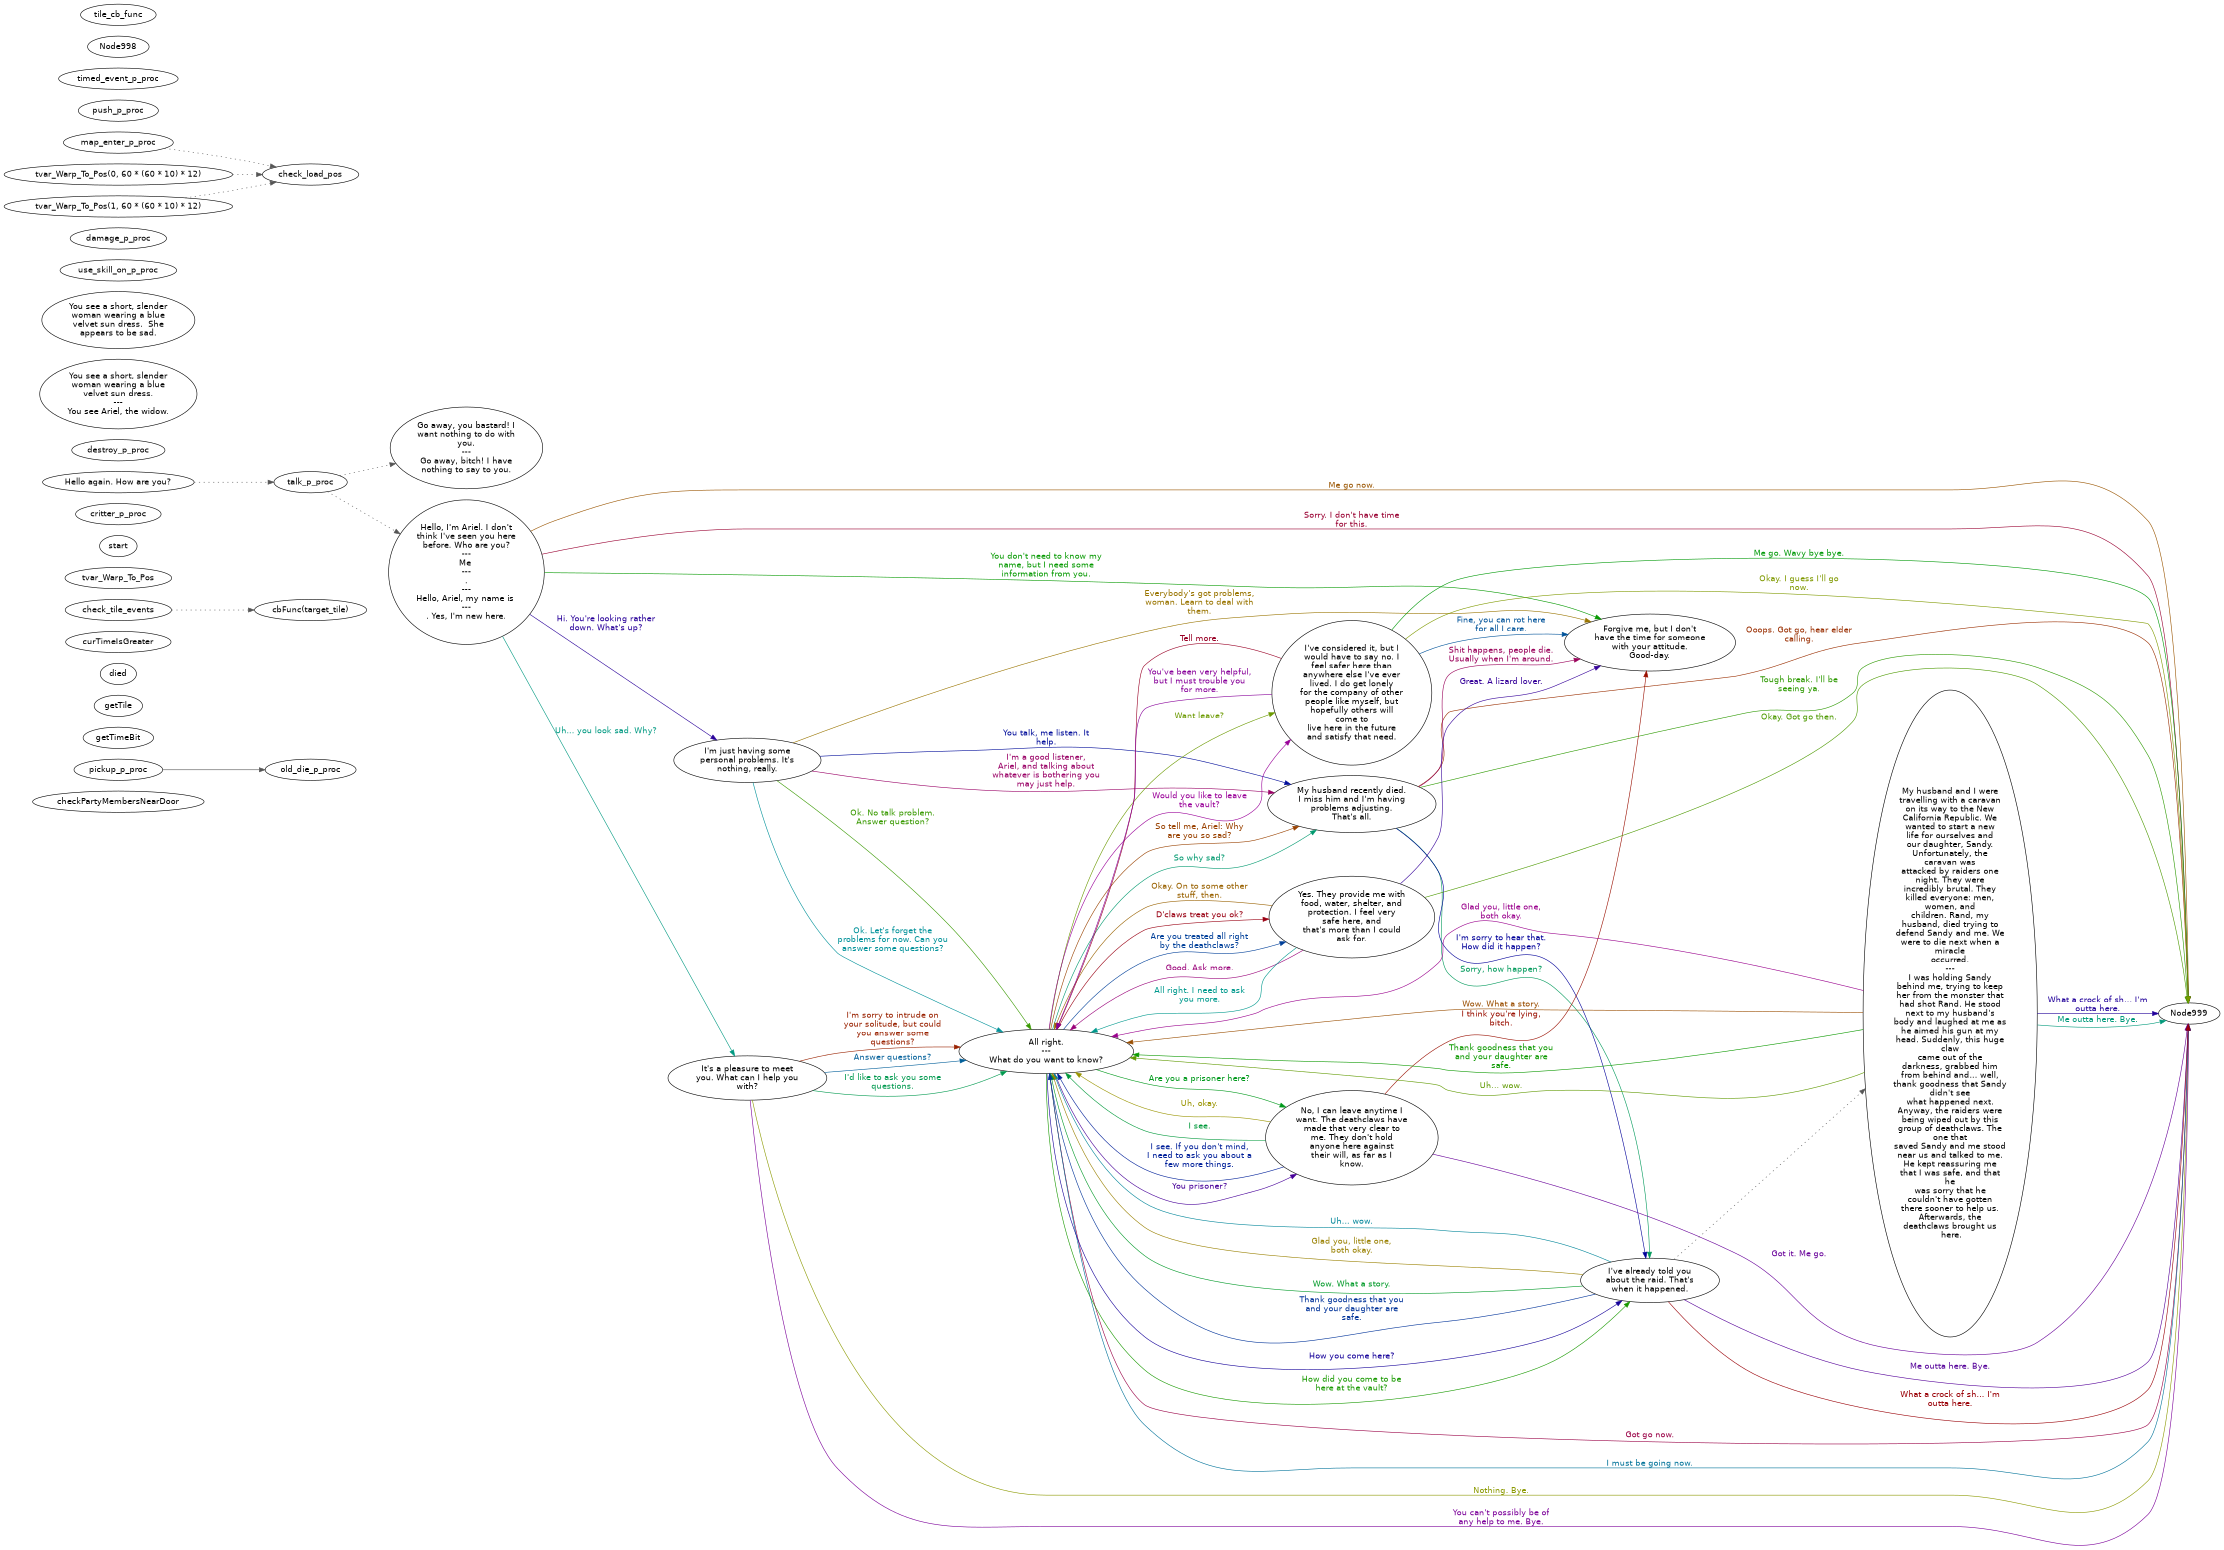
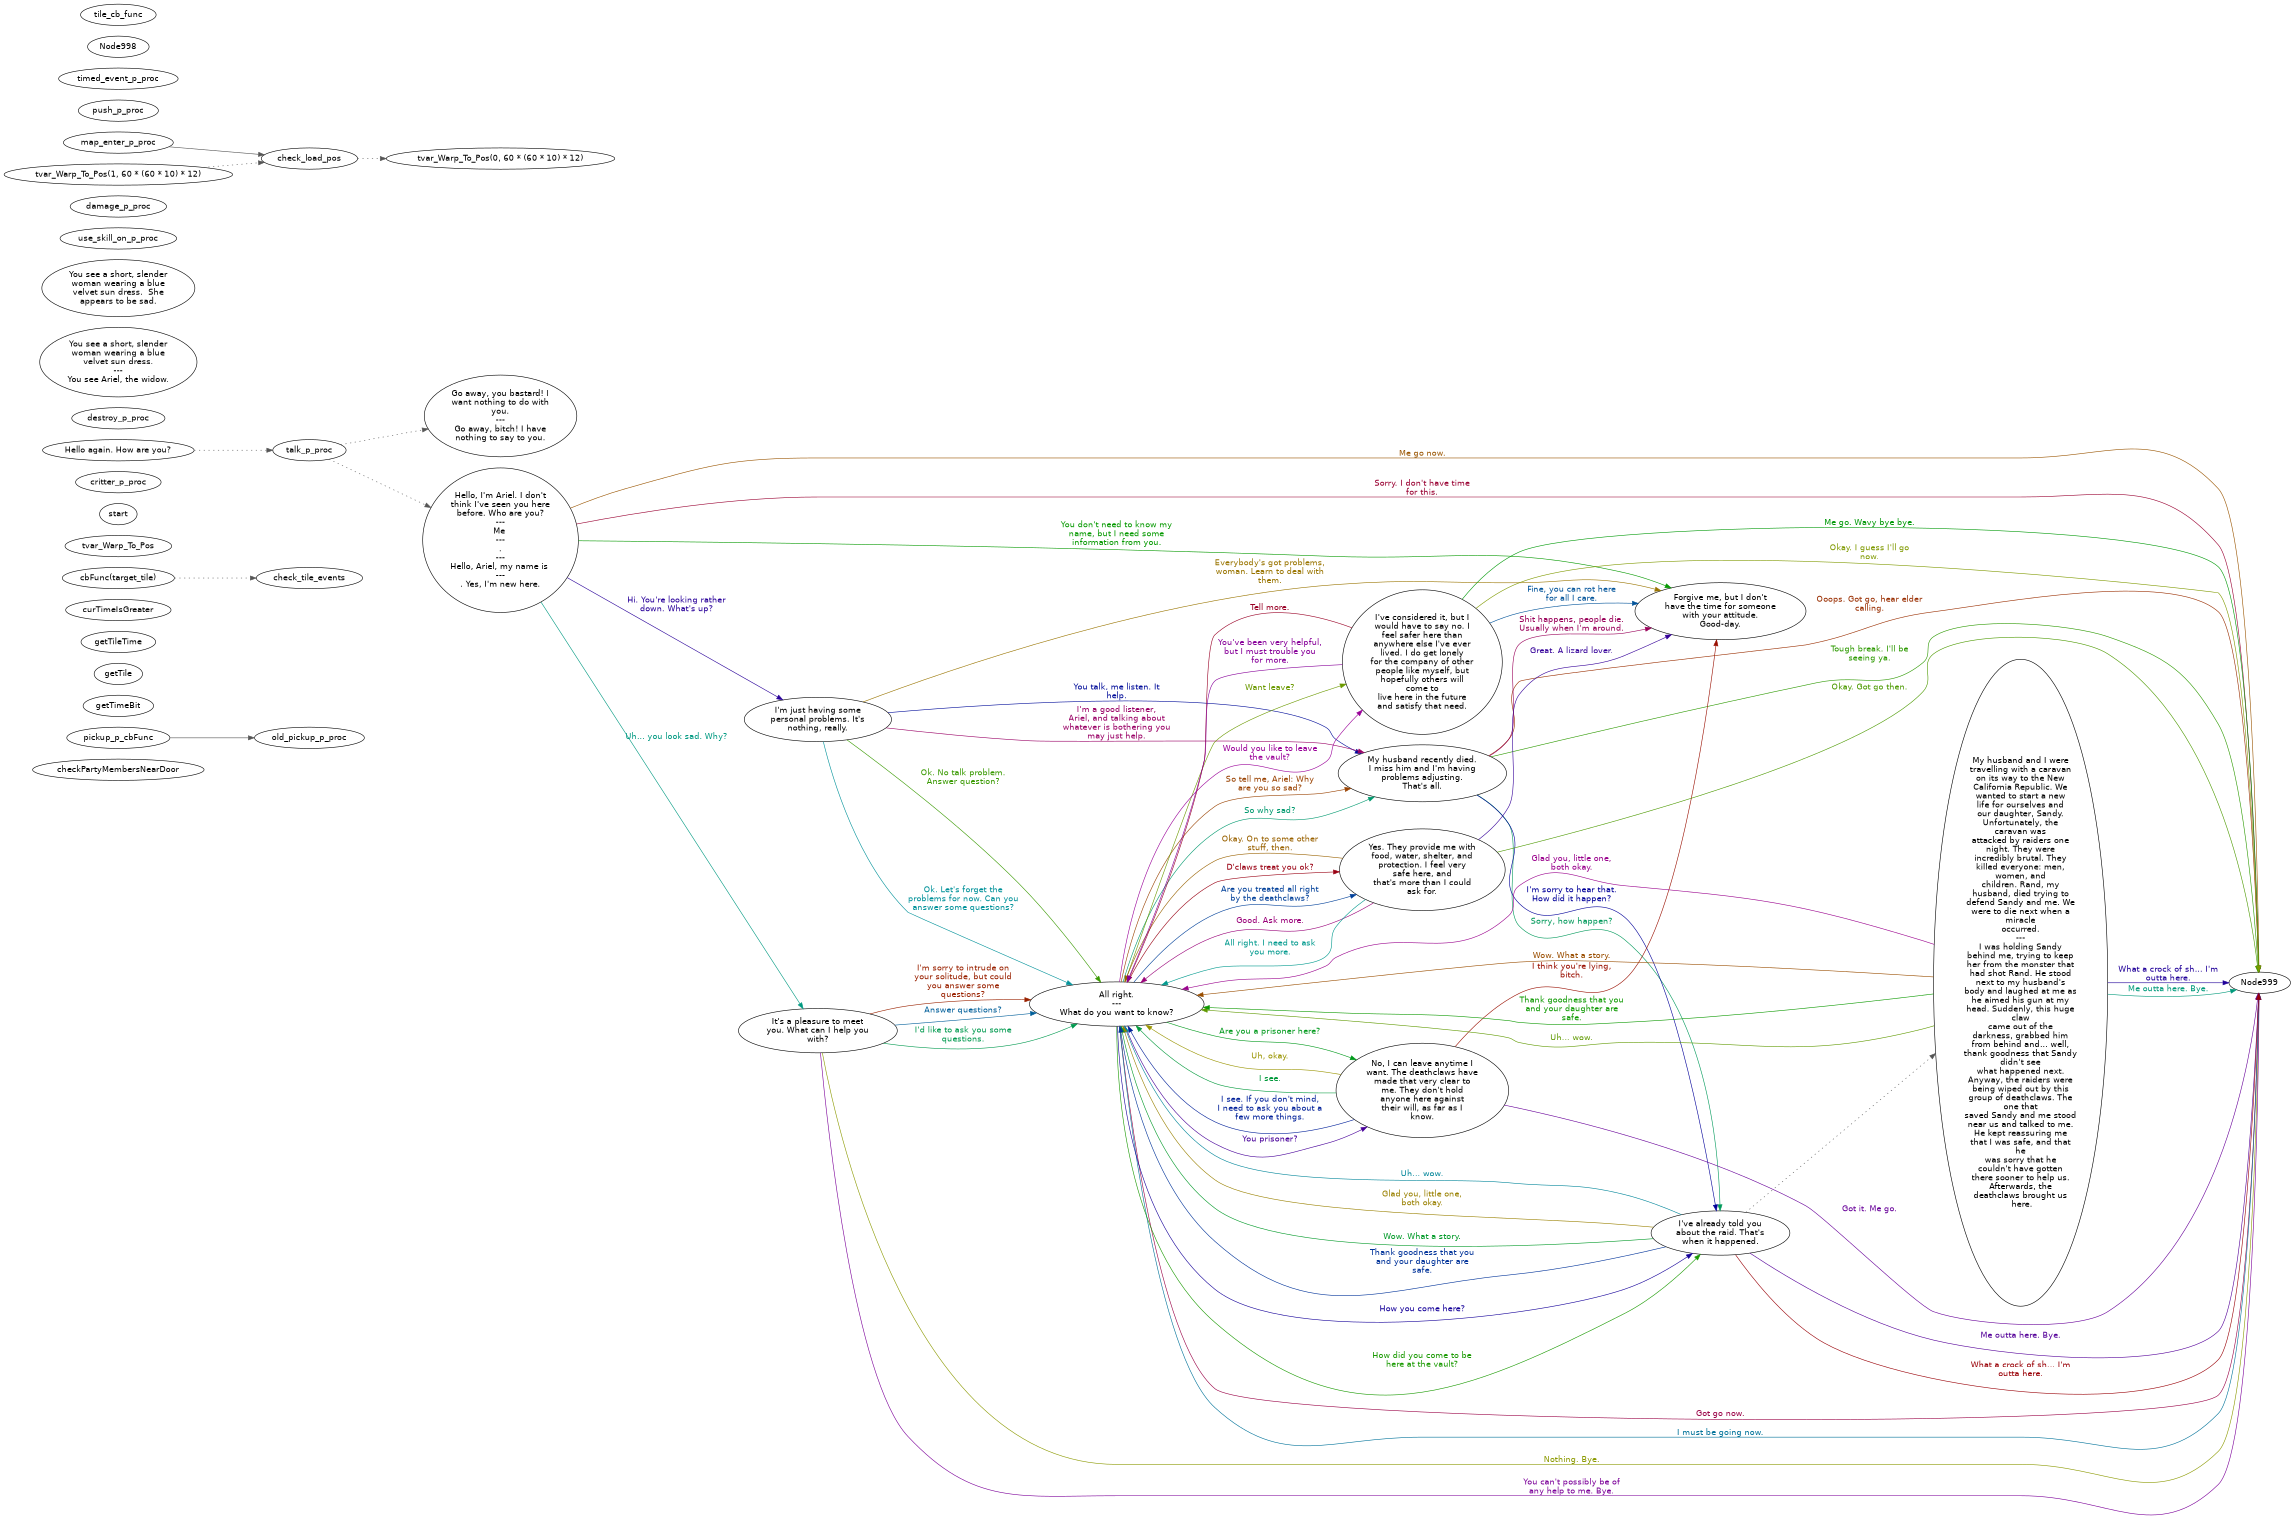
(218, 156) -> (214, 151)
(244, 175) -> (369, 159)
(210, 610) -> (212, 578)
(118, 674) -> (118, 642)
(118, 770) -> (118, 738)
(311, 770) -> (309, 738)
